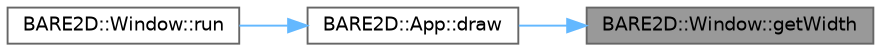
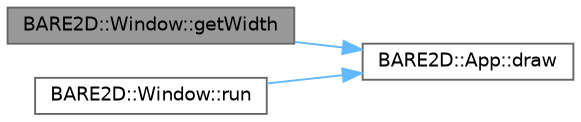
(543, 26) -> (319, 45)
